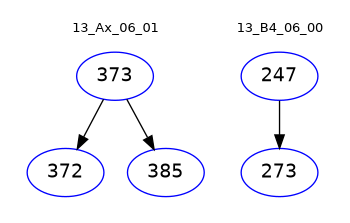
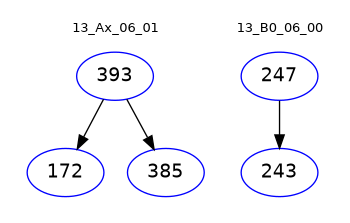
(280, 29) -> (280, 29)
(115, 76) -> (115, 76)
(66, 173) -> (66, 173)
(280, 173) -> (280, 173)
